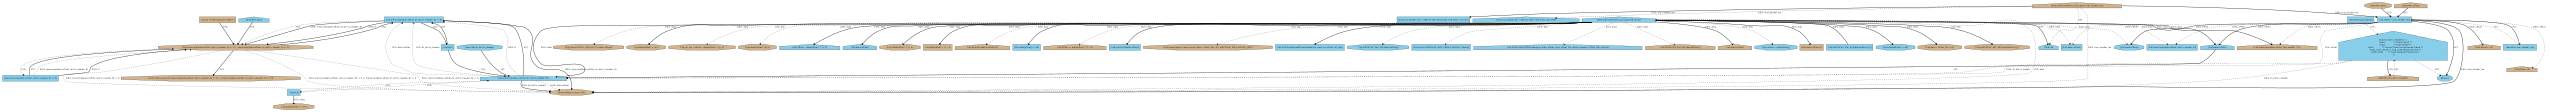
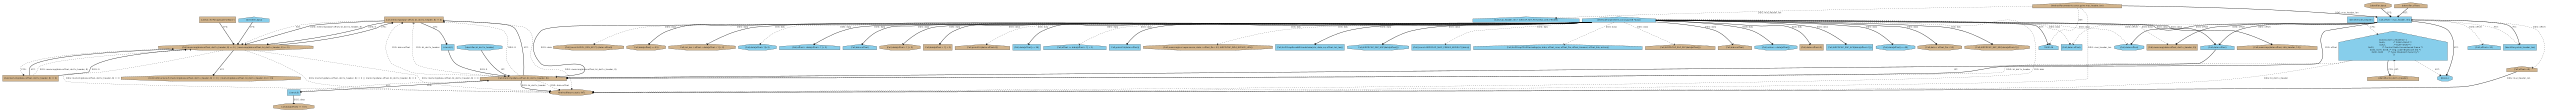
(414, 20) -> (414, 20)
(1433, 20) -> none
(1526, 20) -> (1526, 20)
(1757, 22) -> (1777, 23)
(1148, 23) -> (1148, 23)
(1716, 24) -> (1716, 24)
(2459, 24) -> (2459, 24)
(1443, 26) -> (1443, 26)
(2234, 26) -> (2234, 26)
(2308, 26) -> none
(529, 30) -> (529, 30)
(443, 31) -> none
(757, 47) -> (757, 47)
(1075, 47) -> (1075, 47)
(2172, 47) -> (2172, 47)
(2484, 47) -> (2484, 47)
(2520, 47) -> (2520, 47)
(484, 69) -> (484, 69)
(1947, 73) -> (1947, 73)
(31, 78) -> (31, 78)
(523, 78) -> (523, 78)
(394, 86) -> (394, 86)
(1575, 90) -> (1845, 90)
